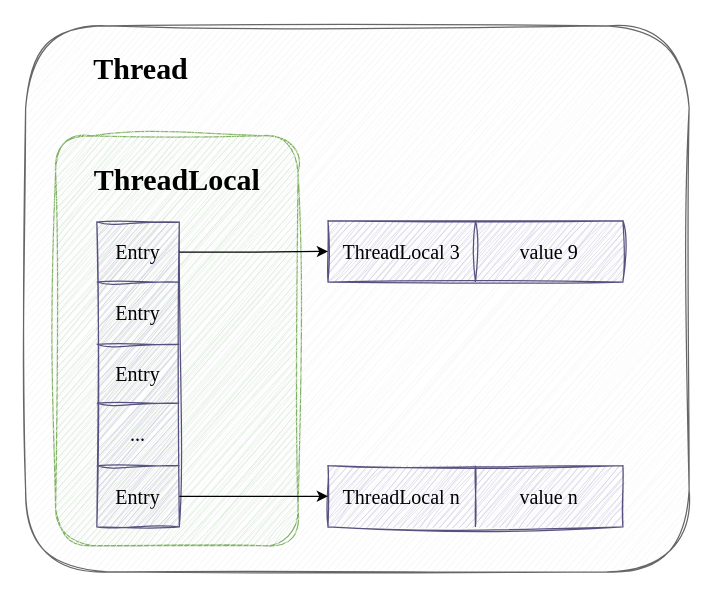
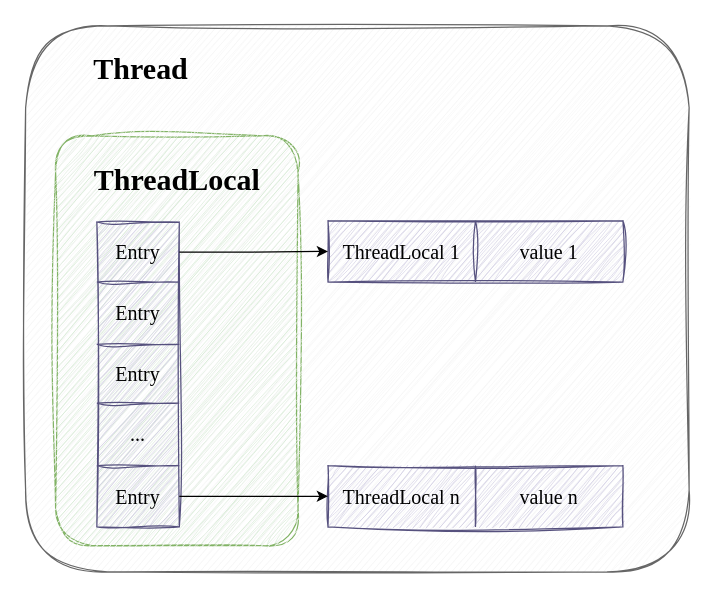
(402, 252) -> (402, 252)
(549, 252) -> (549, 252)
